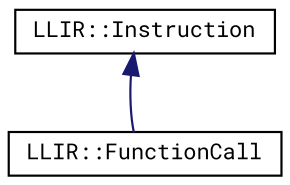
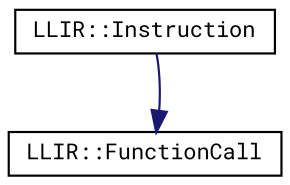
(131, 104) -> (160, 82)
